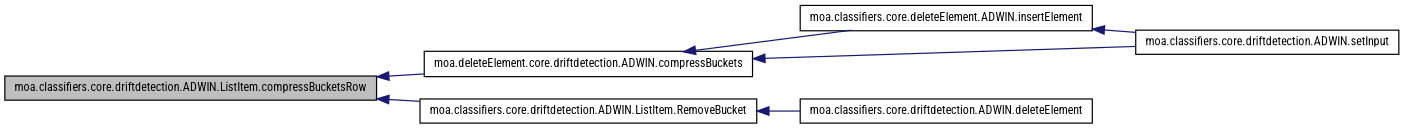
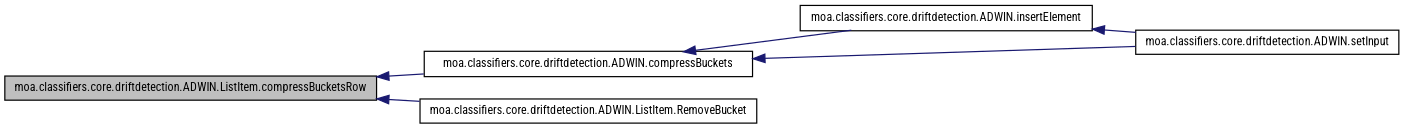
(946, 18) -> (946, 18)
(588, 64) -> (588, 64)
(946, 111) -> none
